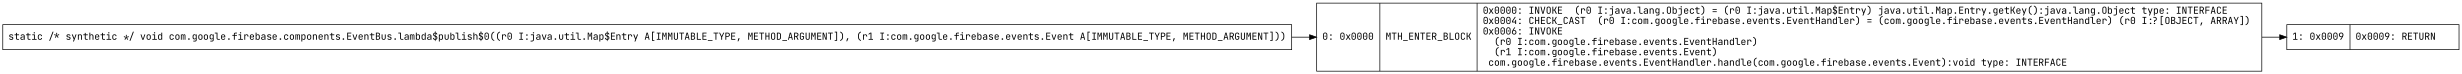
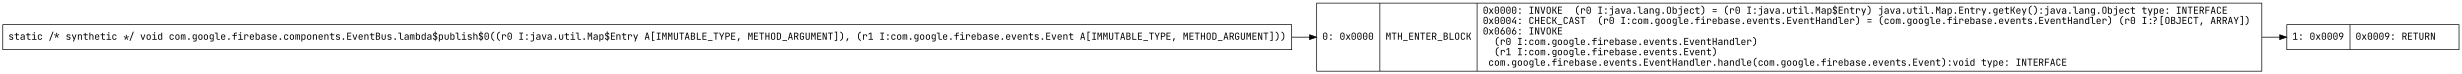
(1529, 32) -> (1529, 32)
